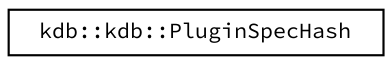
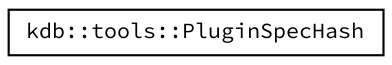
(196, 32) -> (196, 32)
